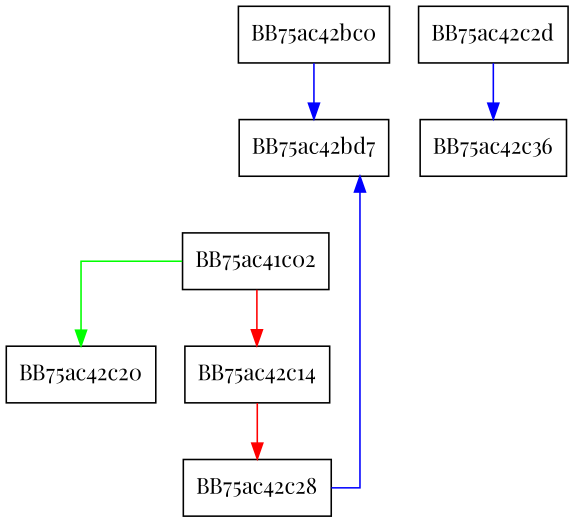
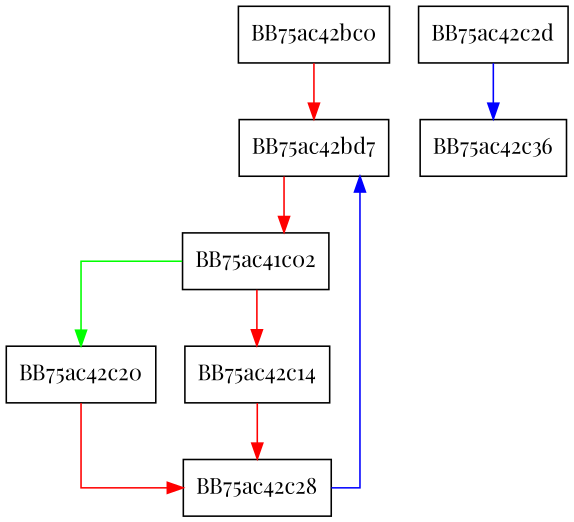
(314, 83) -> (314, 83)
none -> (284, 197)
none -> (82, 488)
